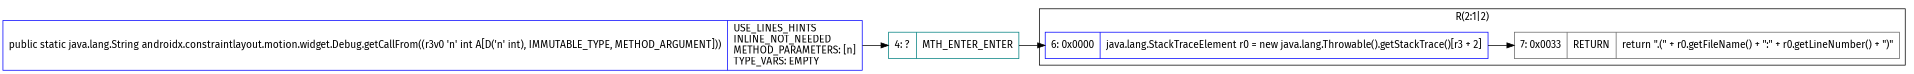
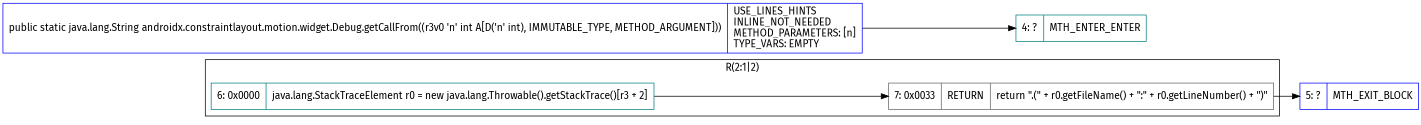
(1028, 45) -> none
(1267, 45) -> (433, 96)
none -> (1359, 96)
